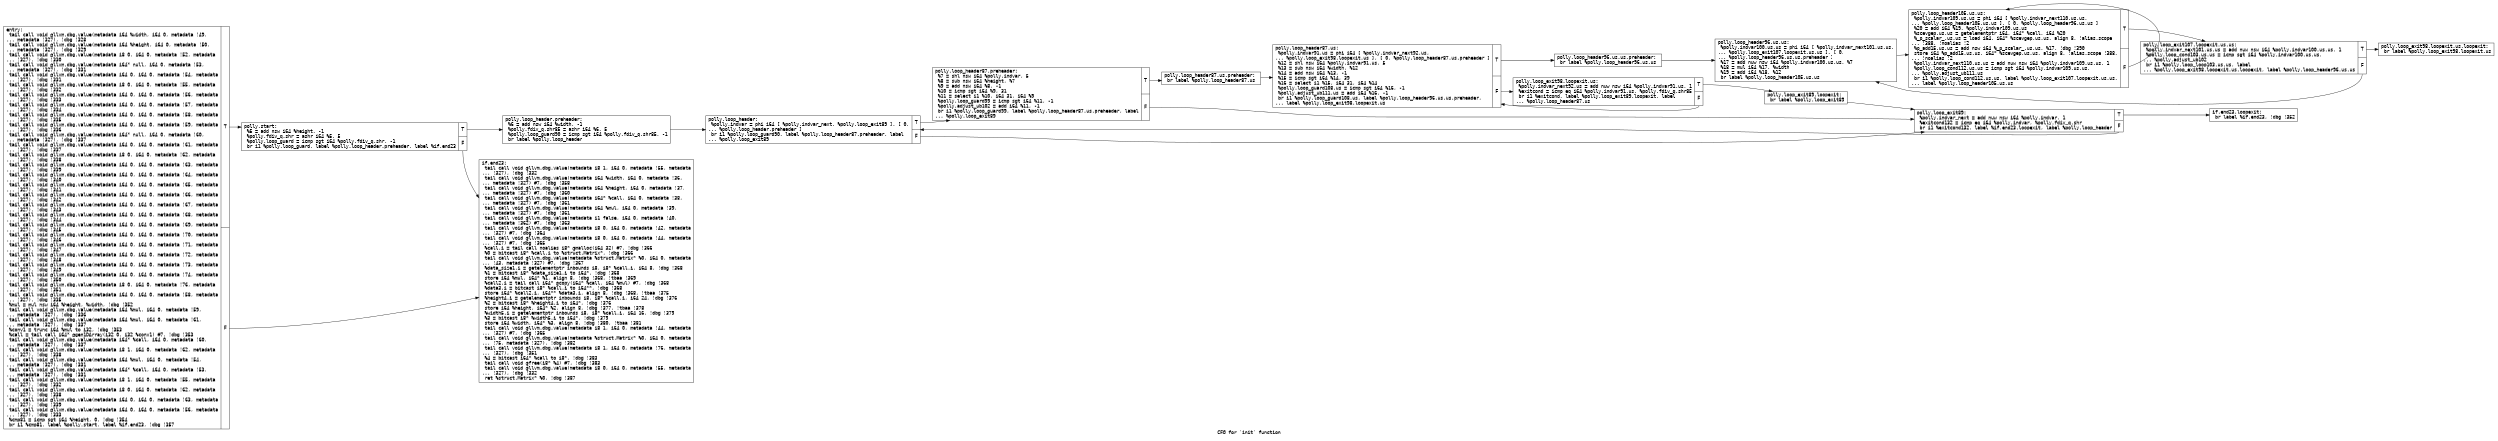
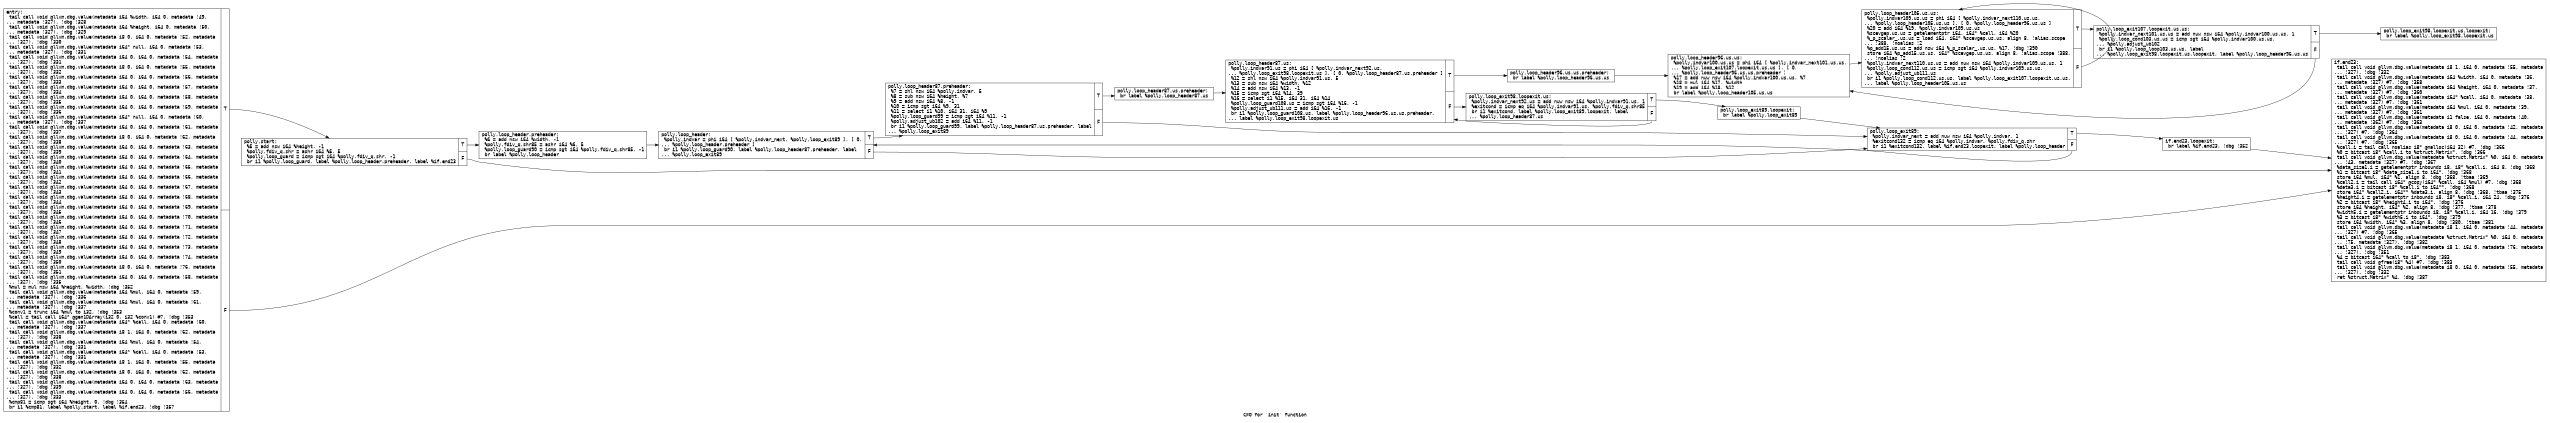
none -> (2289, 153)
(528, 378) -> (2381, 278)
